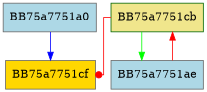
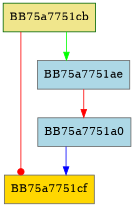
(173, 50) -> (84, 99)
